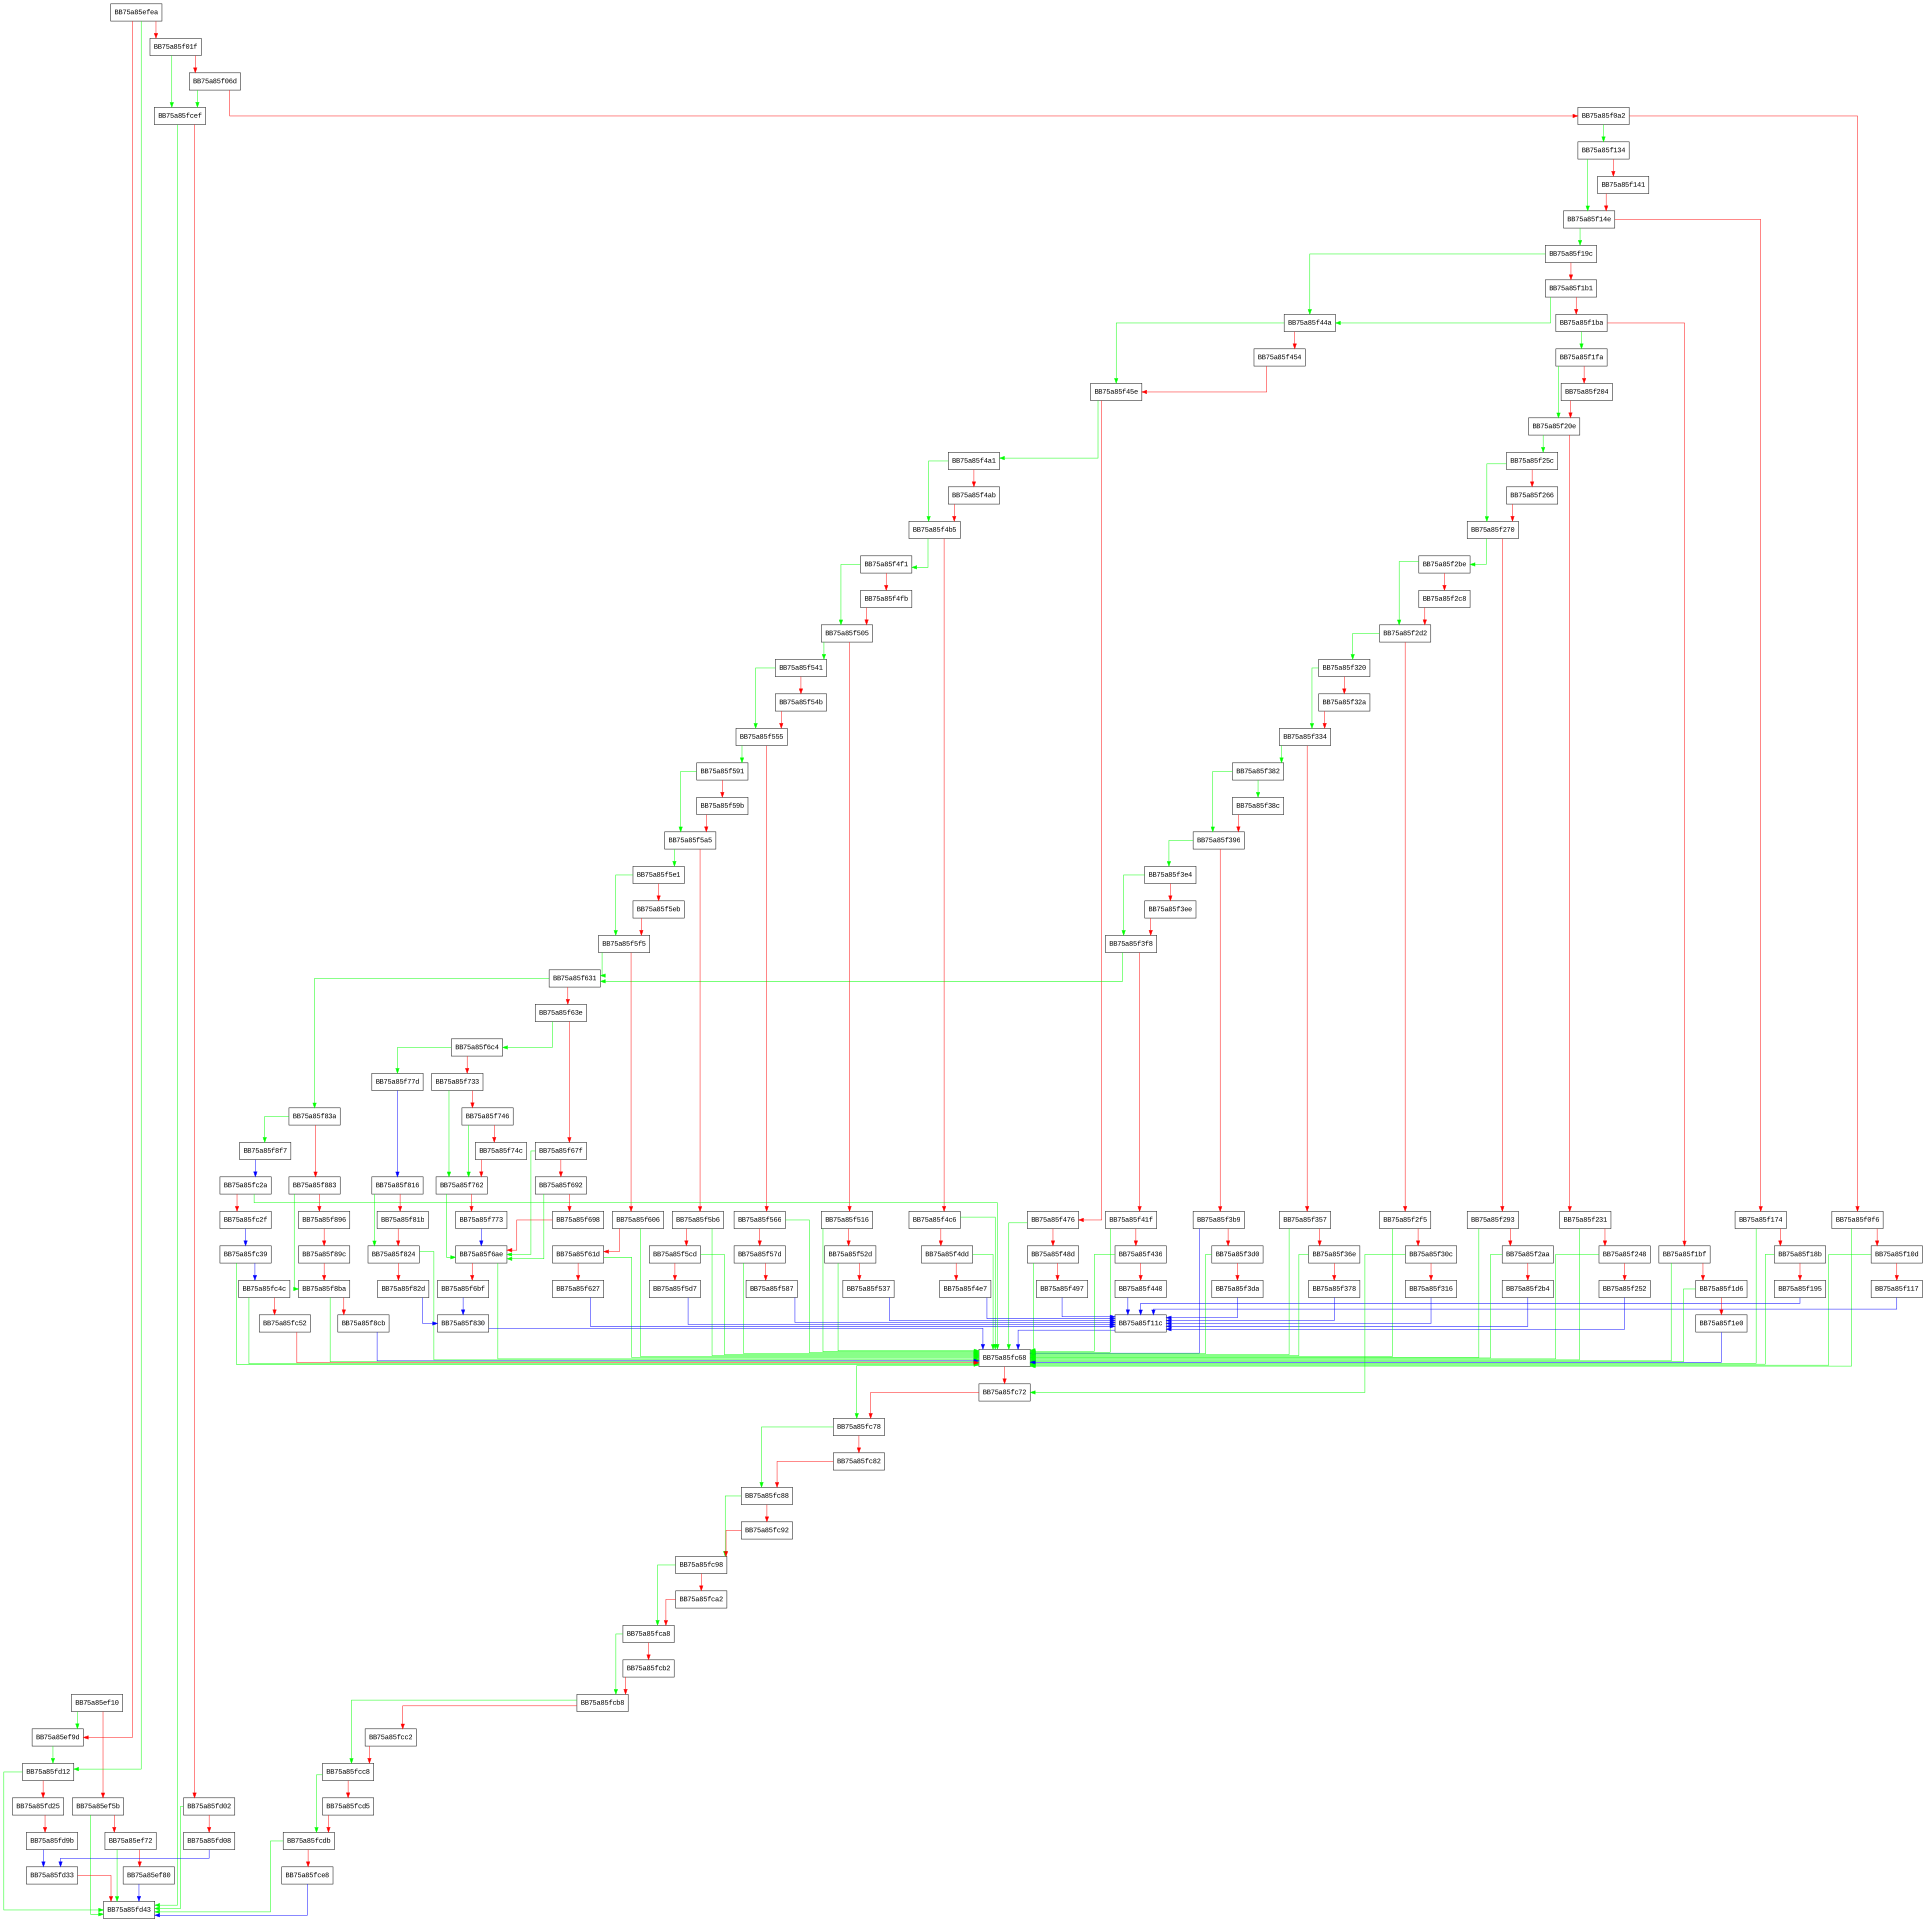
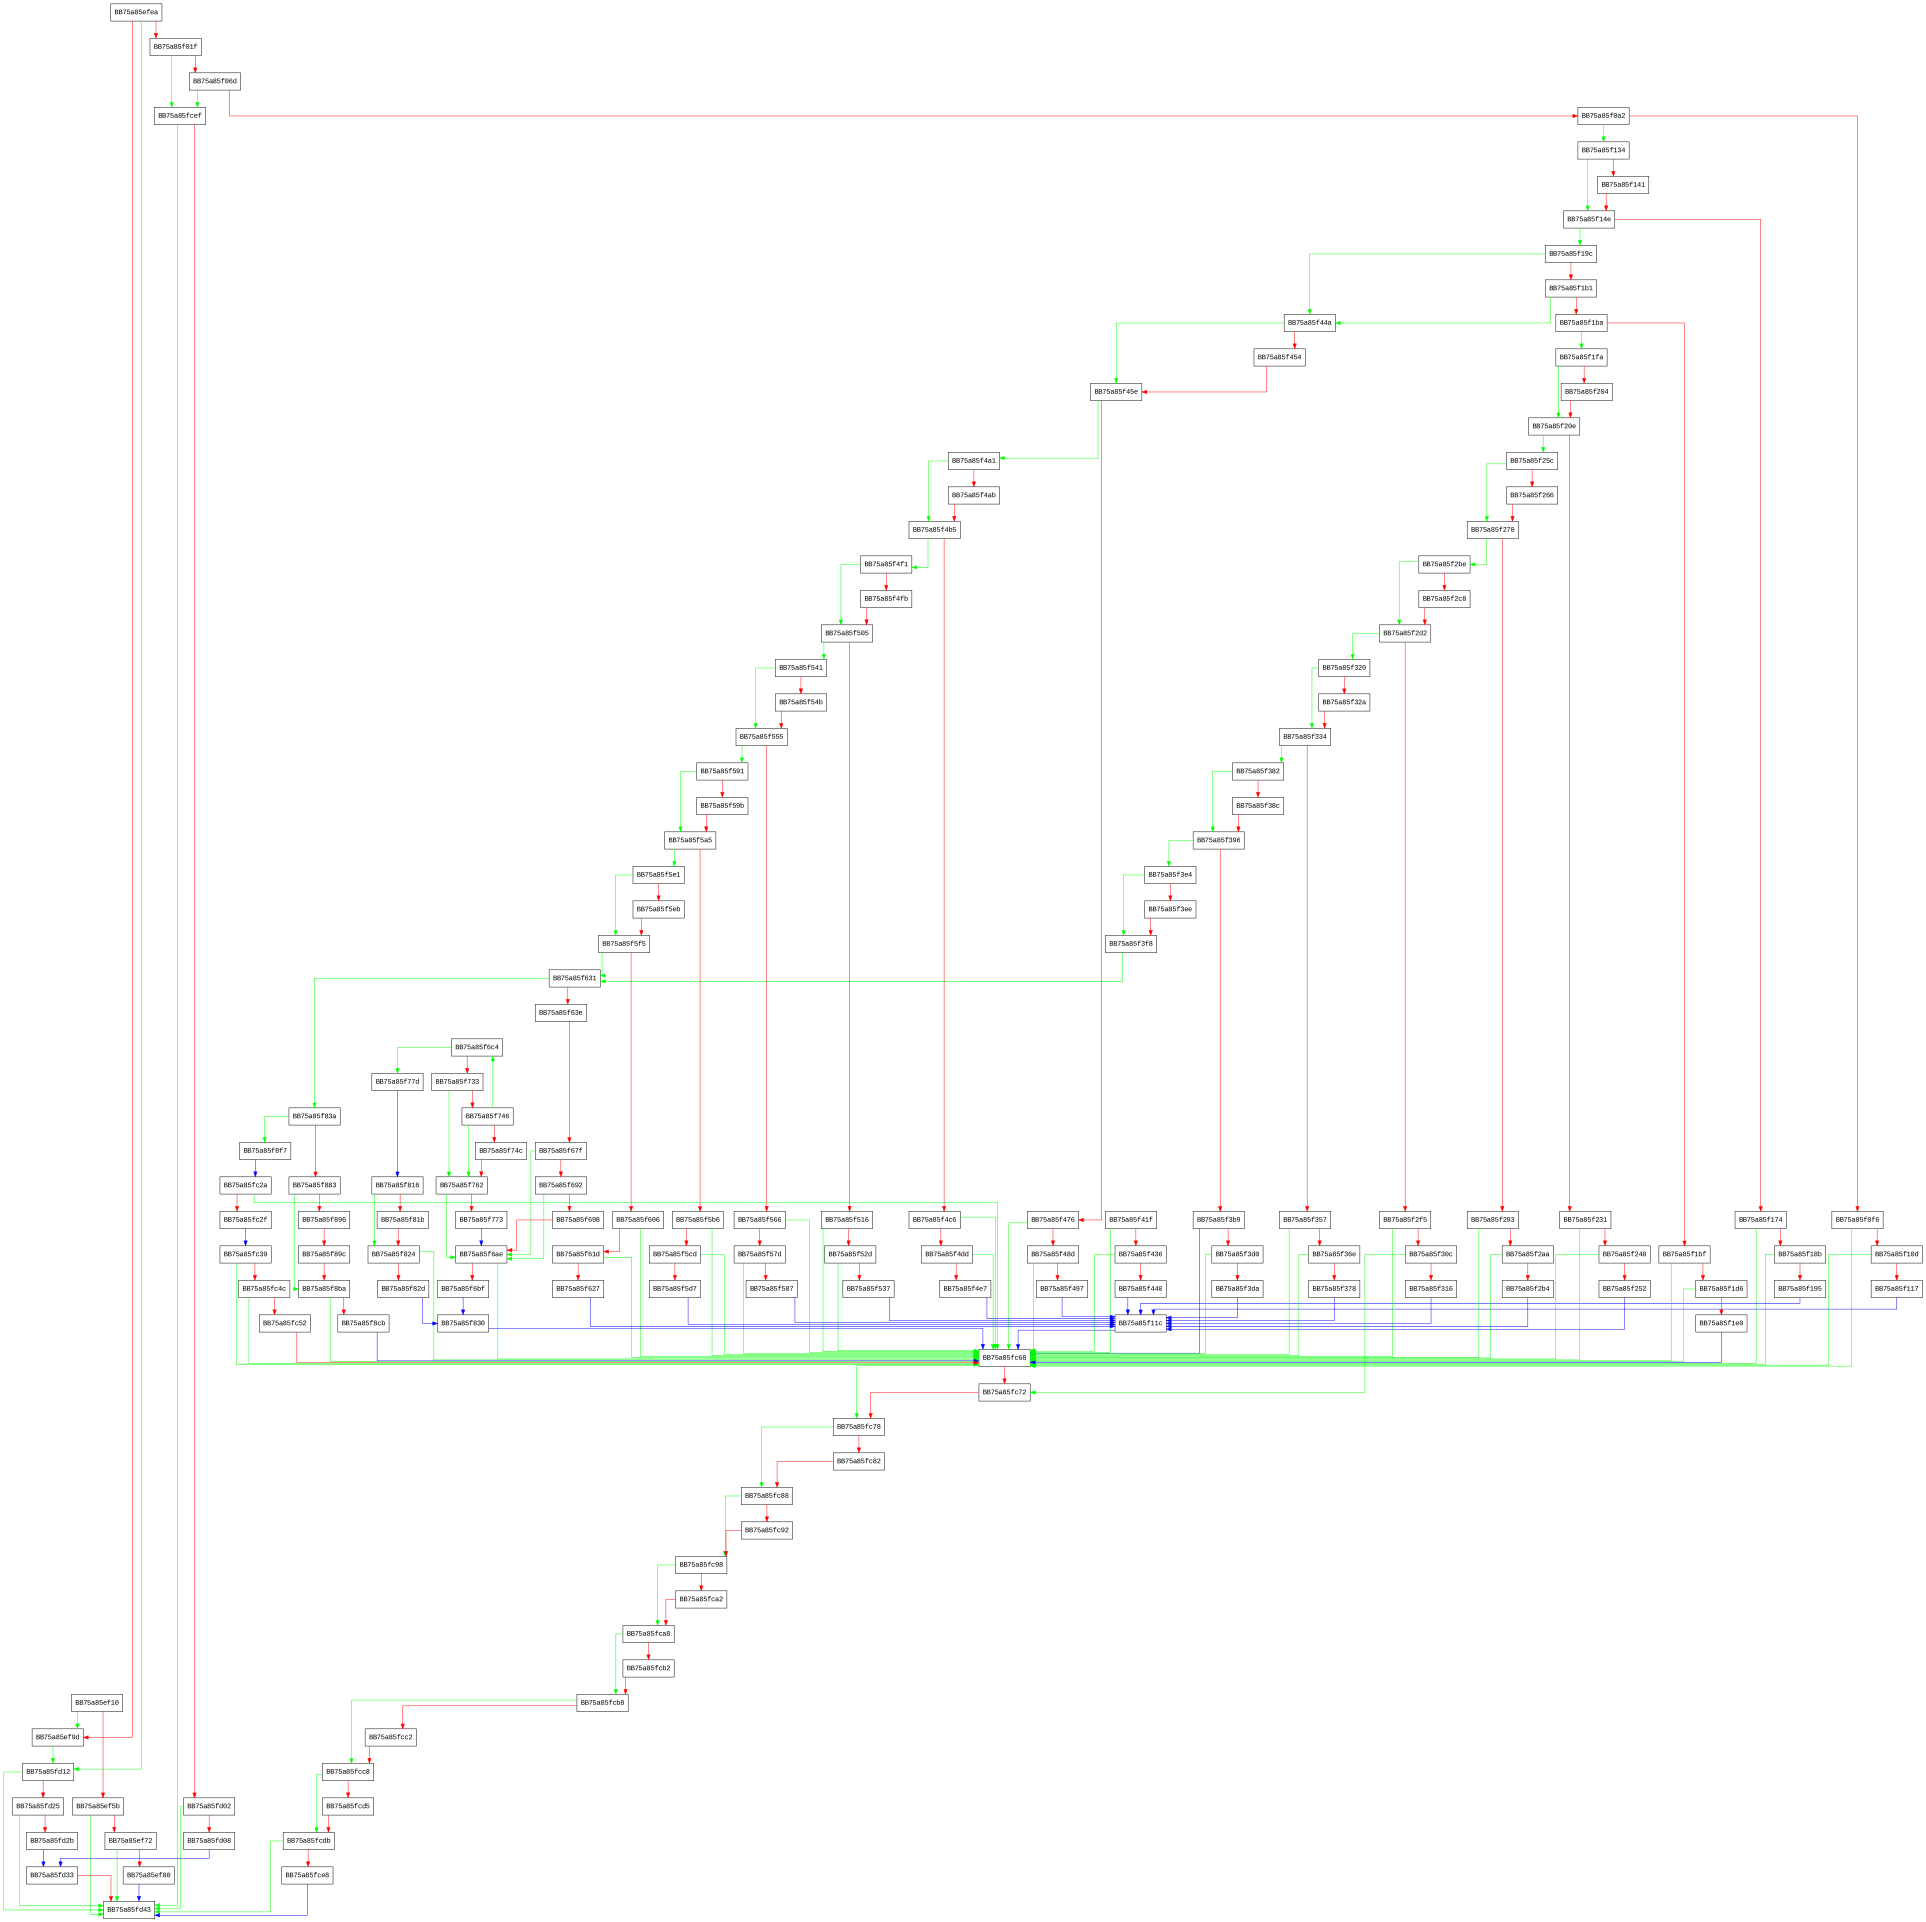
(1258, 786) -> (1258, 786)
(543, 1047) -> (493, 1084)
(1140, 1080) -> none
(255, 1269) -> (255, 1269)
(52, 1841) -> (52, 1841)
none -> (19, 1900)
